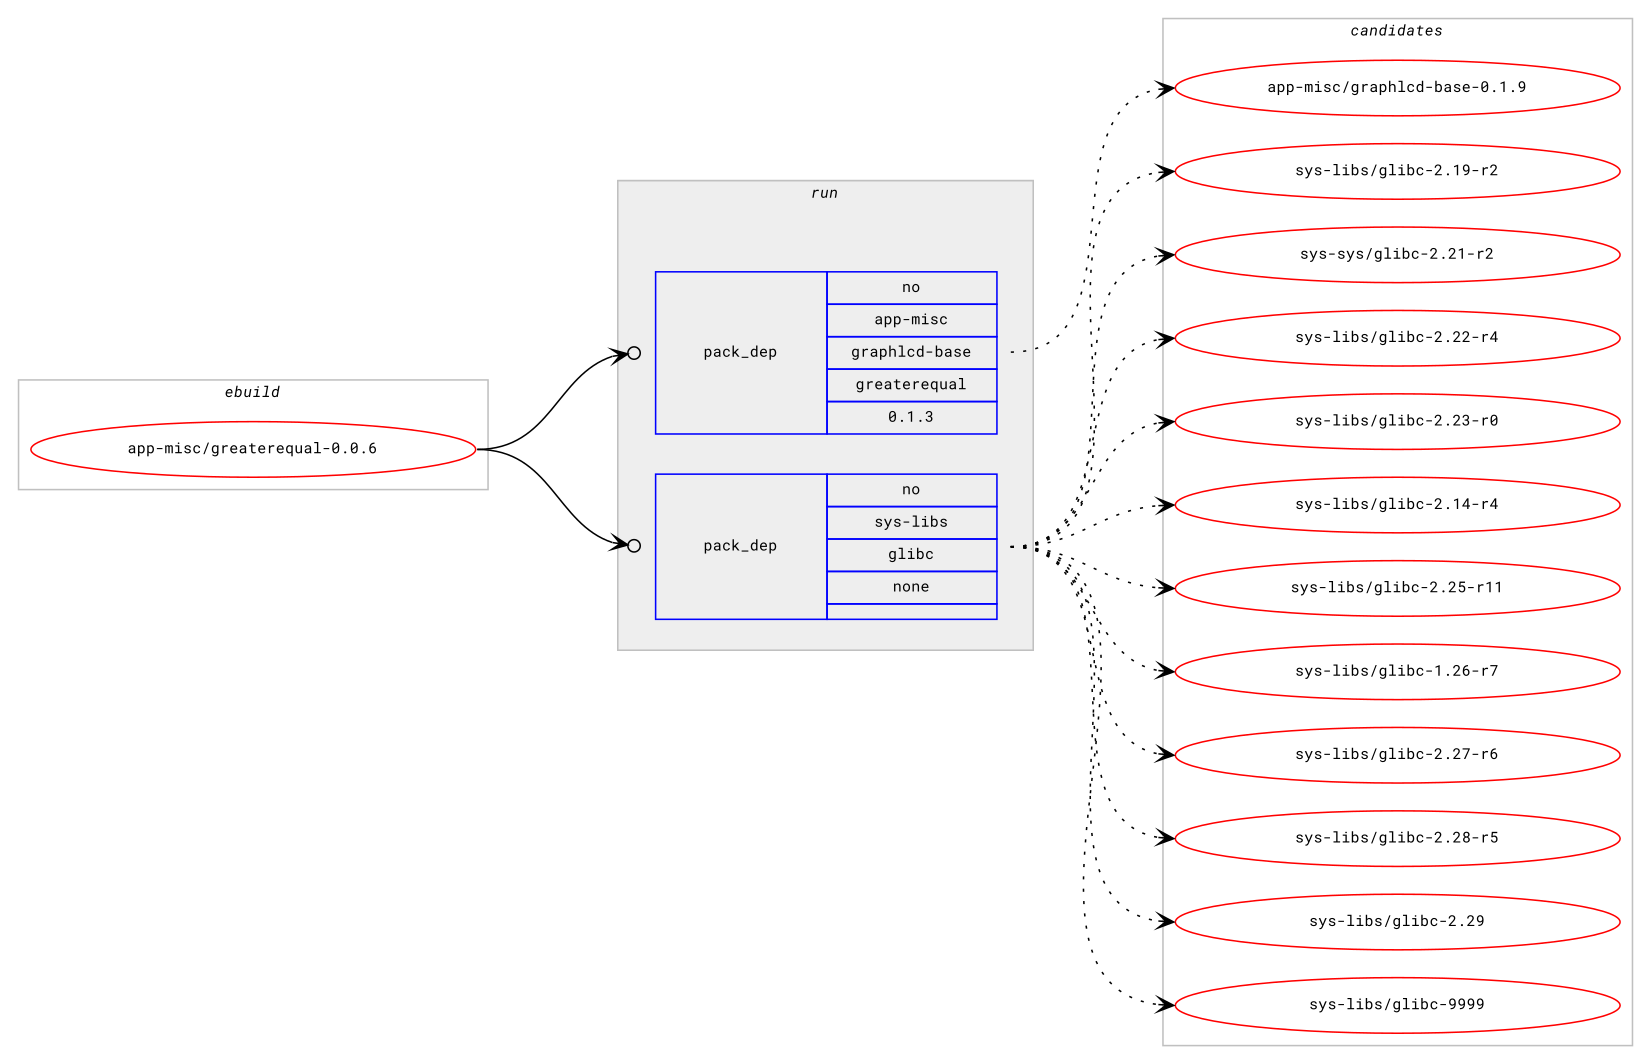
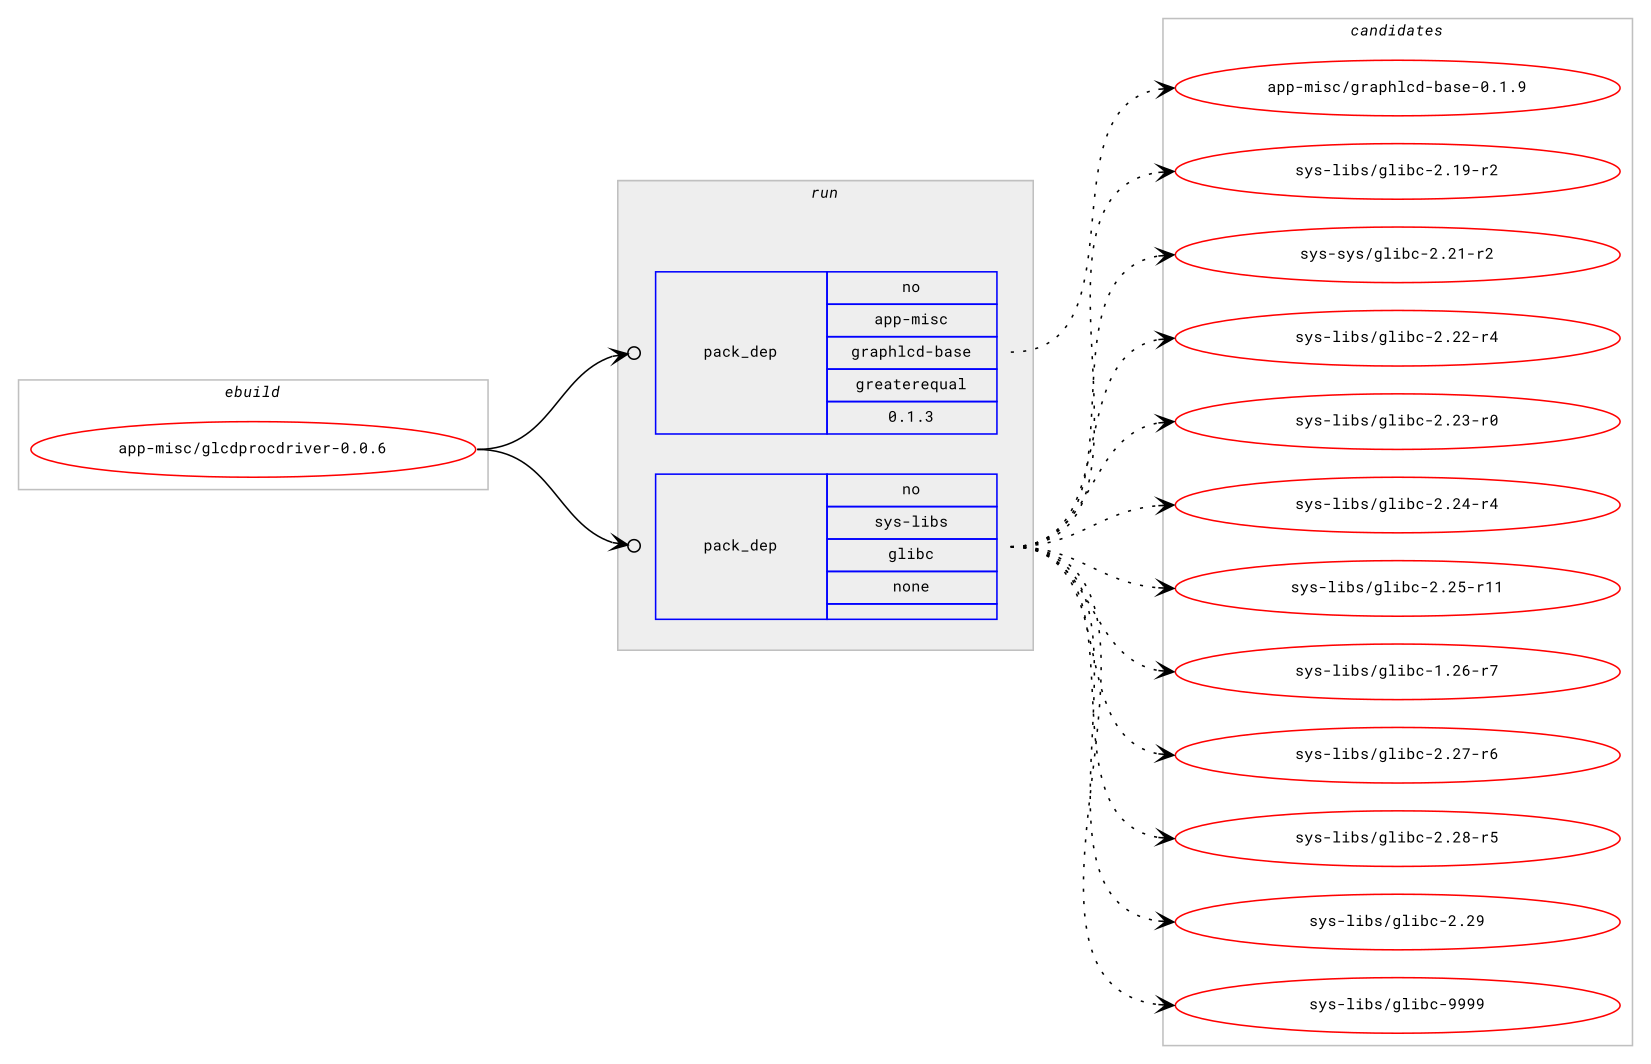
(253, 449) -> (253, 449)
(1398, 505) -> (1398, 505)
